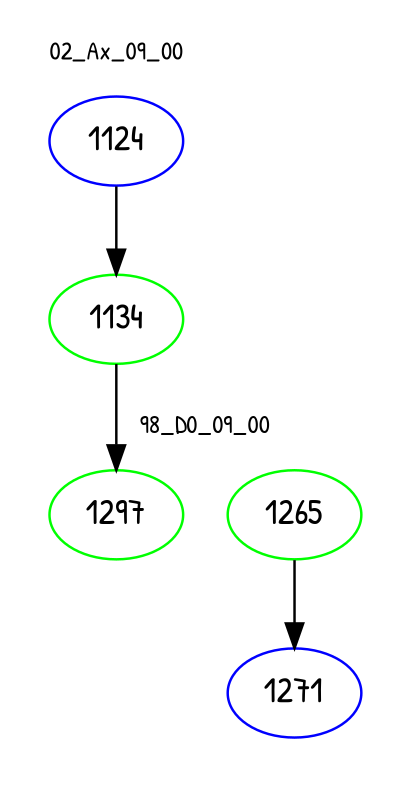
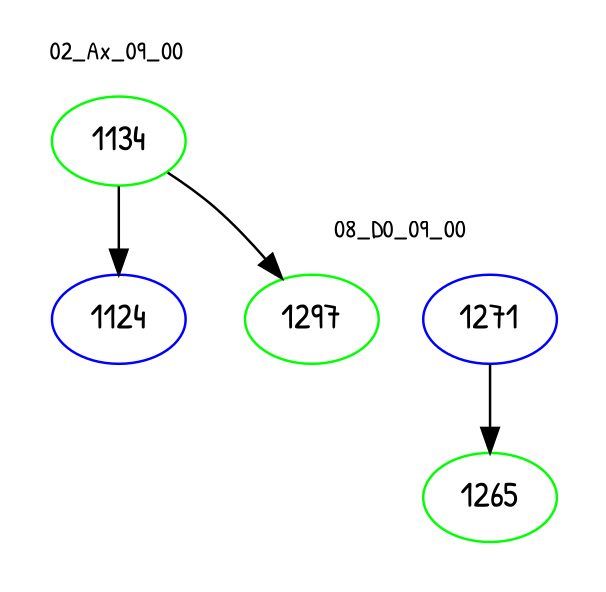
(116, 218) -> (119, 218)
(205, 427) -> (401, 231)
(295, 592) -> (490, 396)
